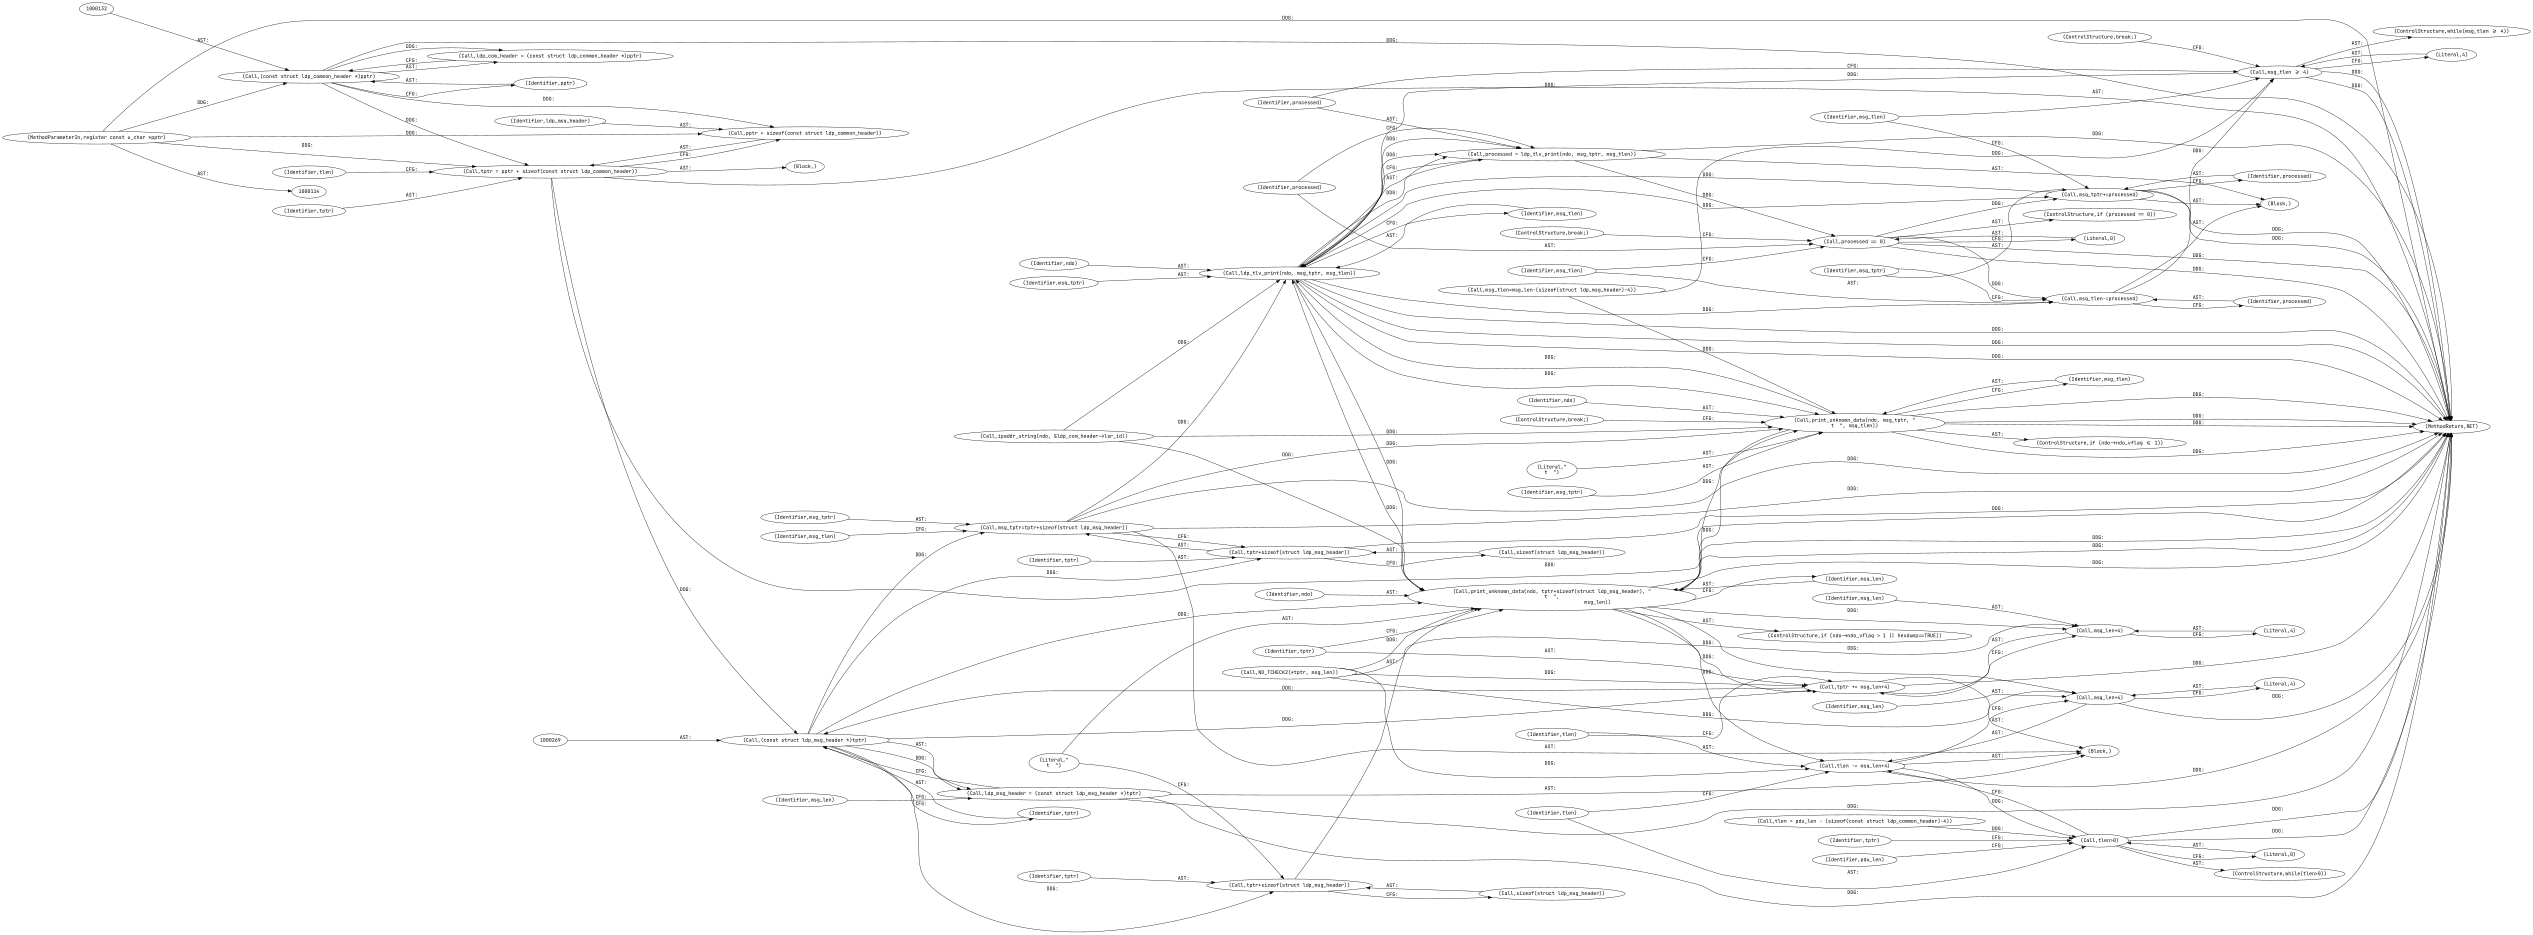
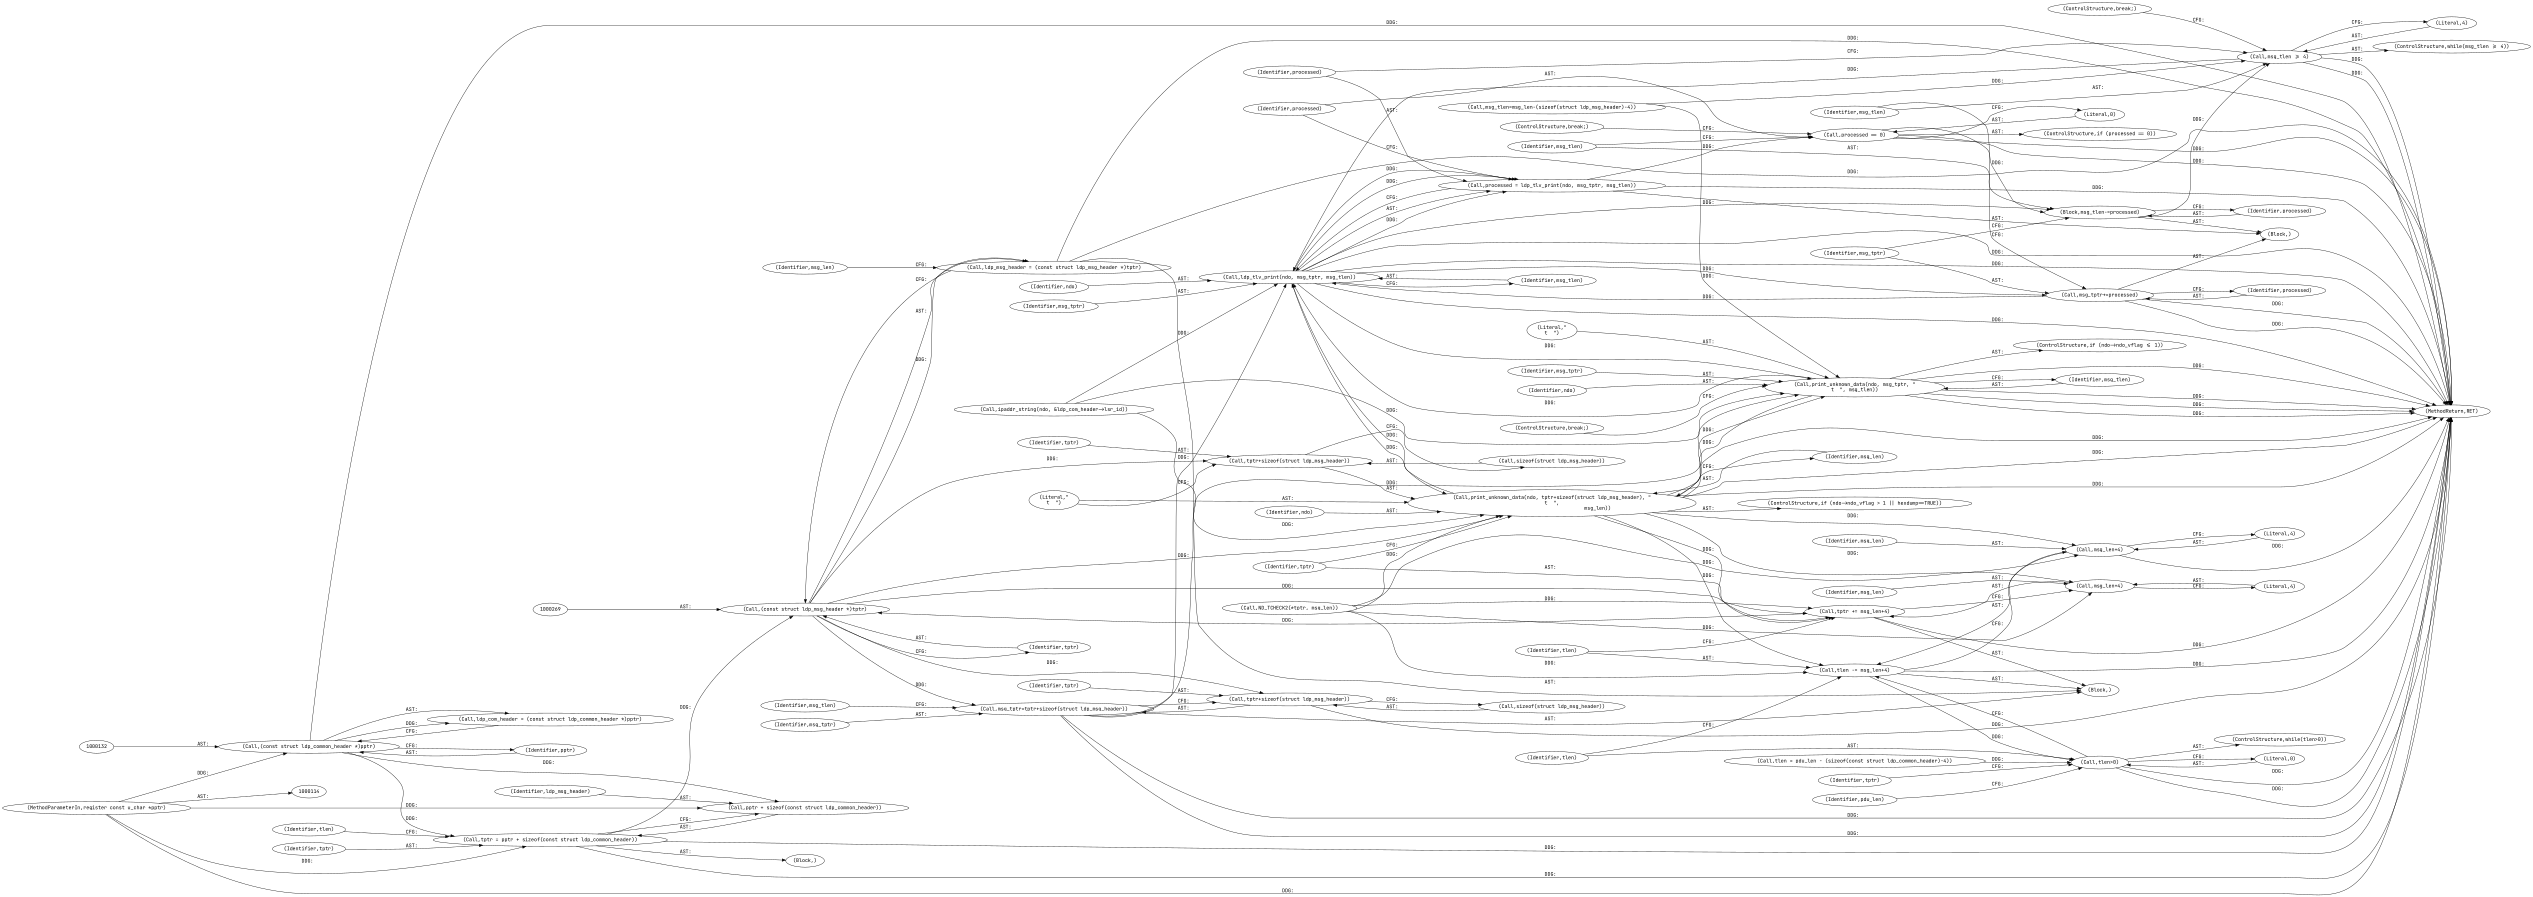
(1964, 215) -> none
(2100, 299) -> (2100, 212)
